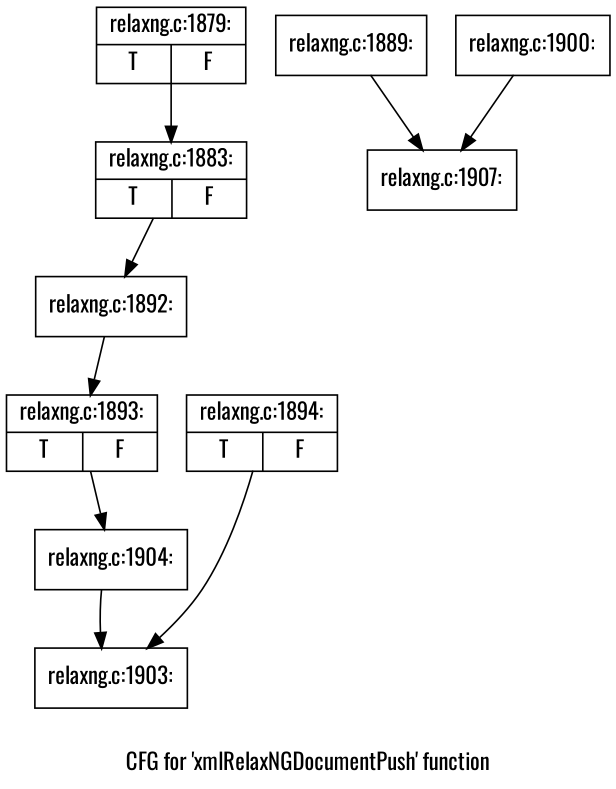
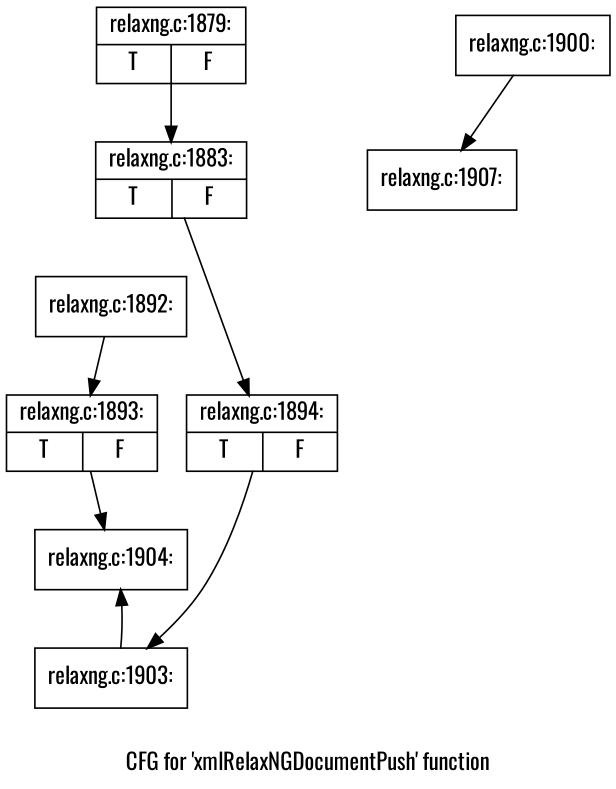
(351, 45) -> none
(143, 240) -> (214, 299)
(100, 611) -> (122, 627)
